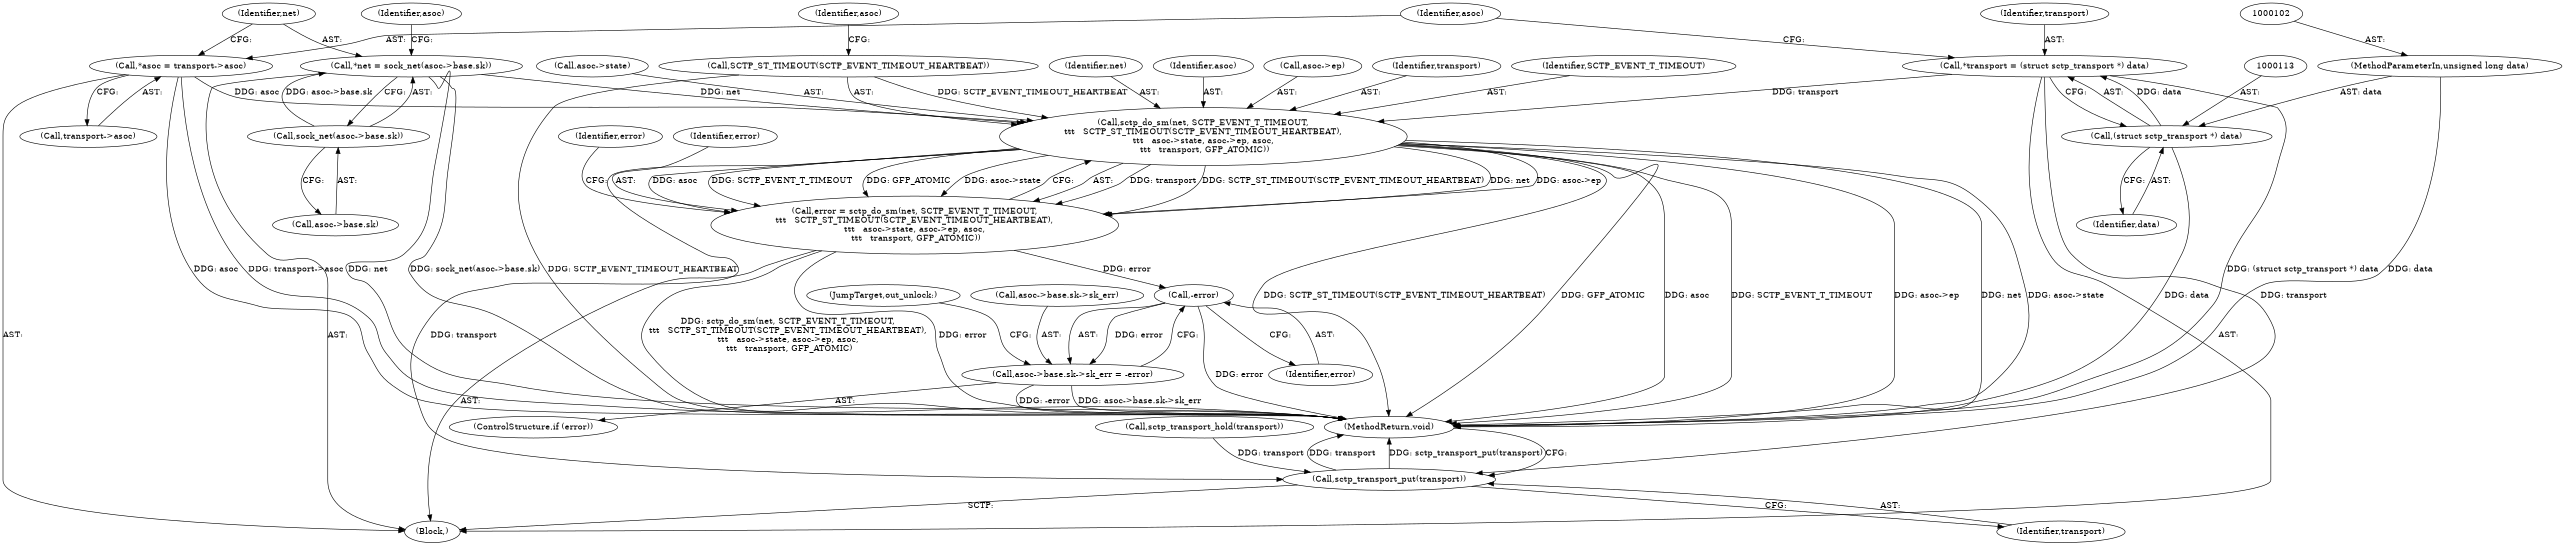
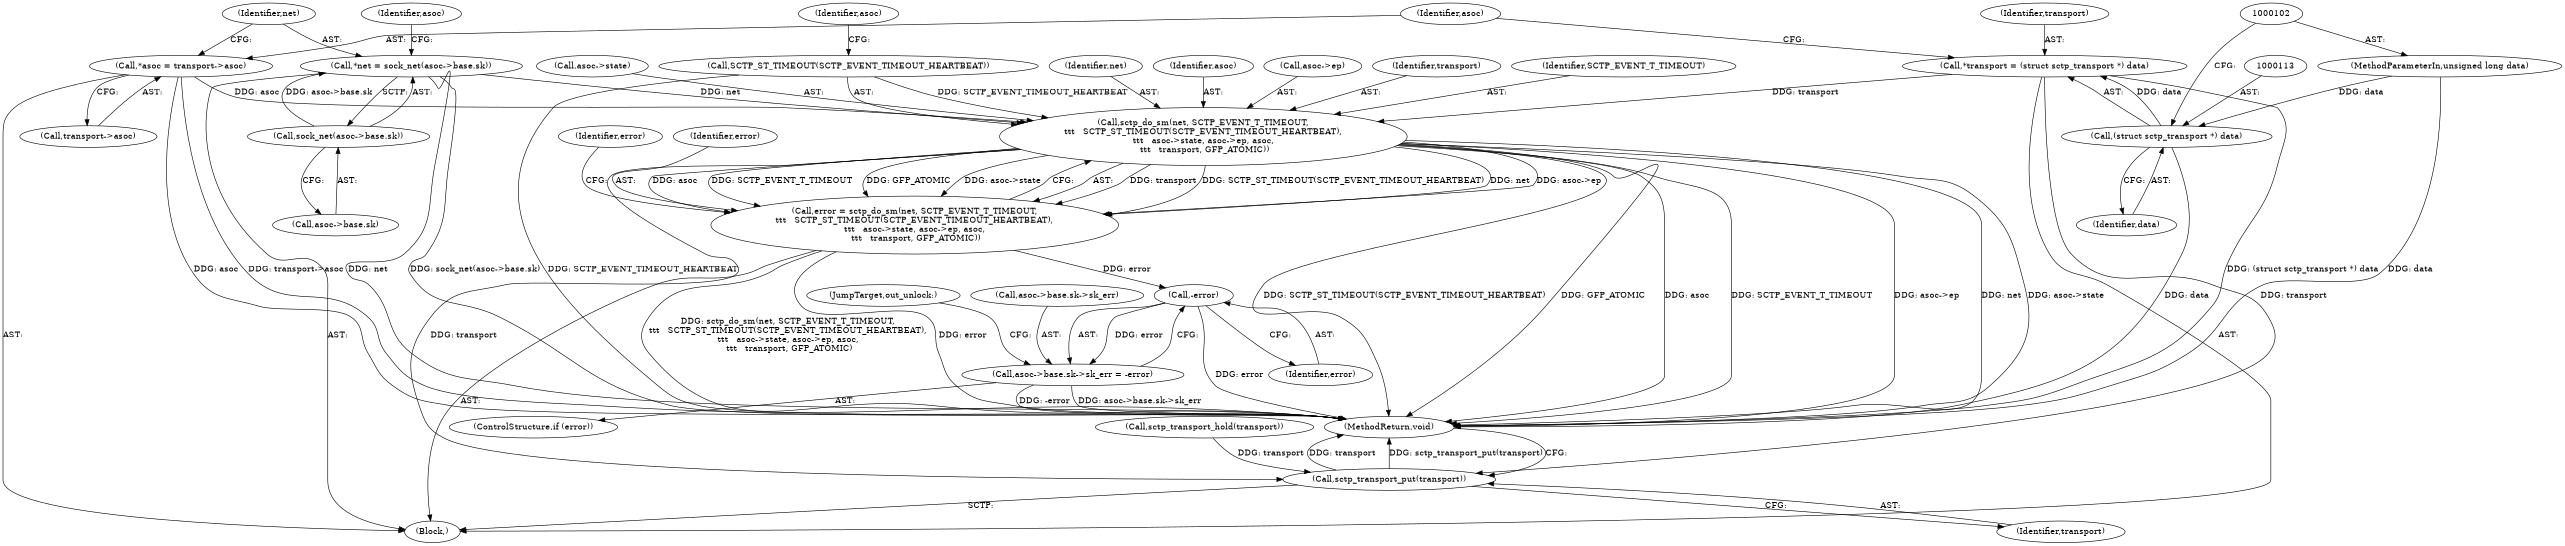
(397, 92) -> (397, 92)
(2361, 92) -> (2361, 92)
(2080, 107) -> (2207, 65)
